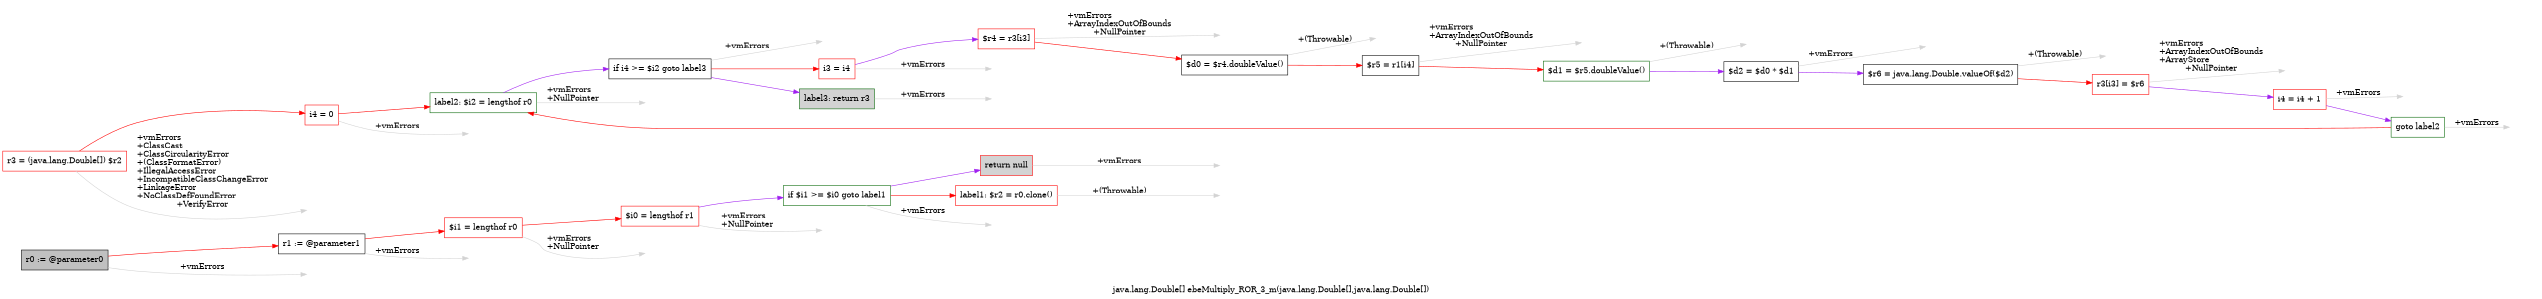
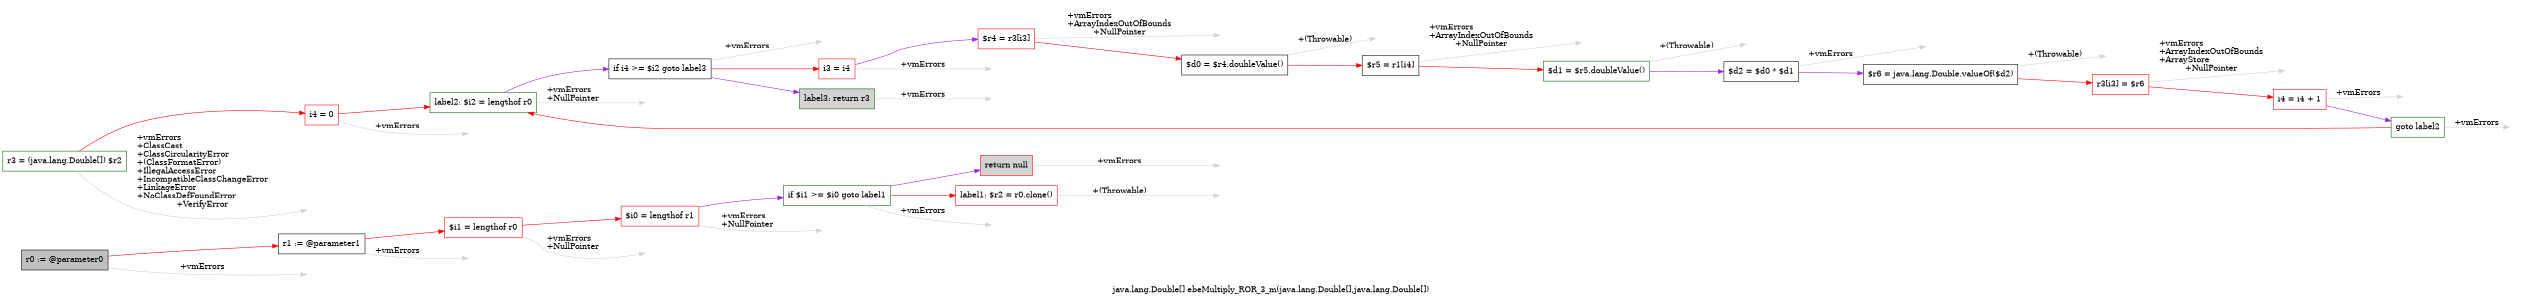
(2208, 92) -> (2208, 92)
(65, 161) -> (65, 161)
